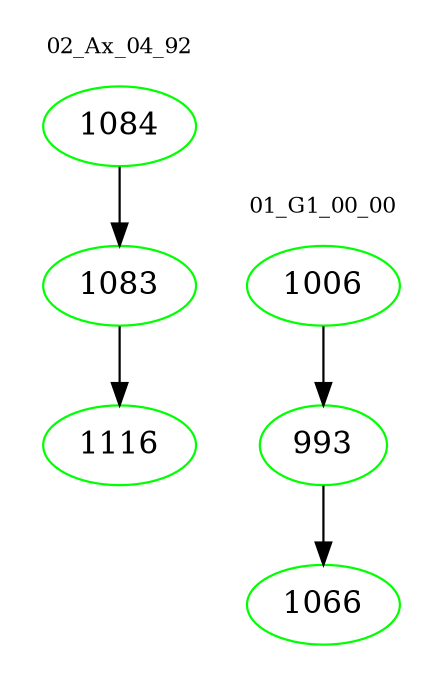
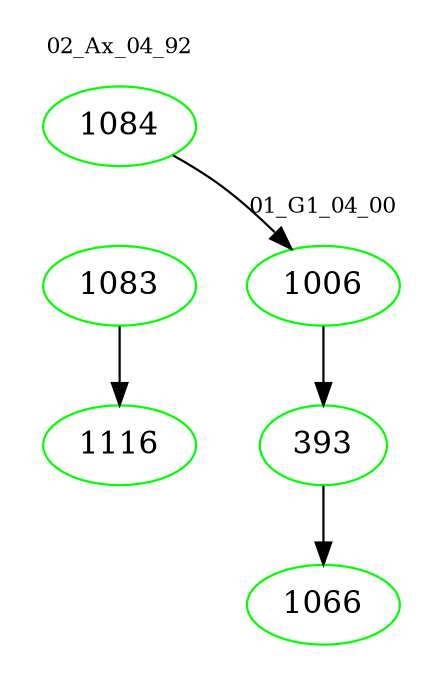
(120, 195) -> (244, 204)
(323, 207) -> (323, 207)
(323, 445) -> (323, 445)
